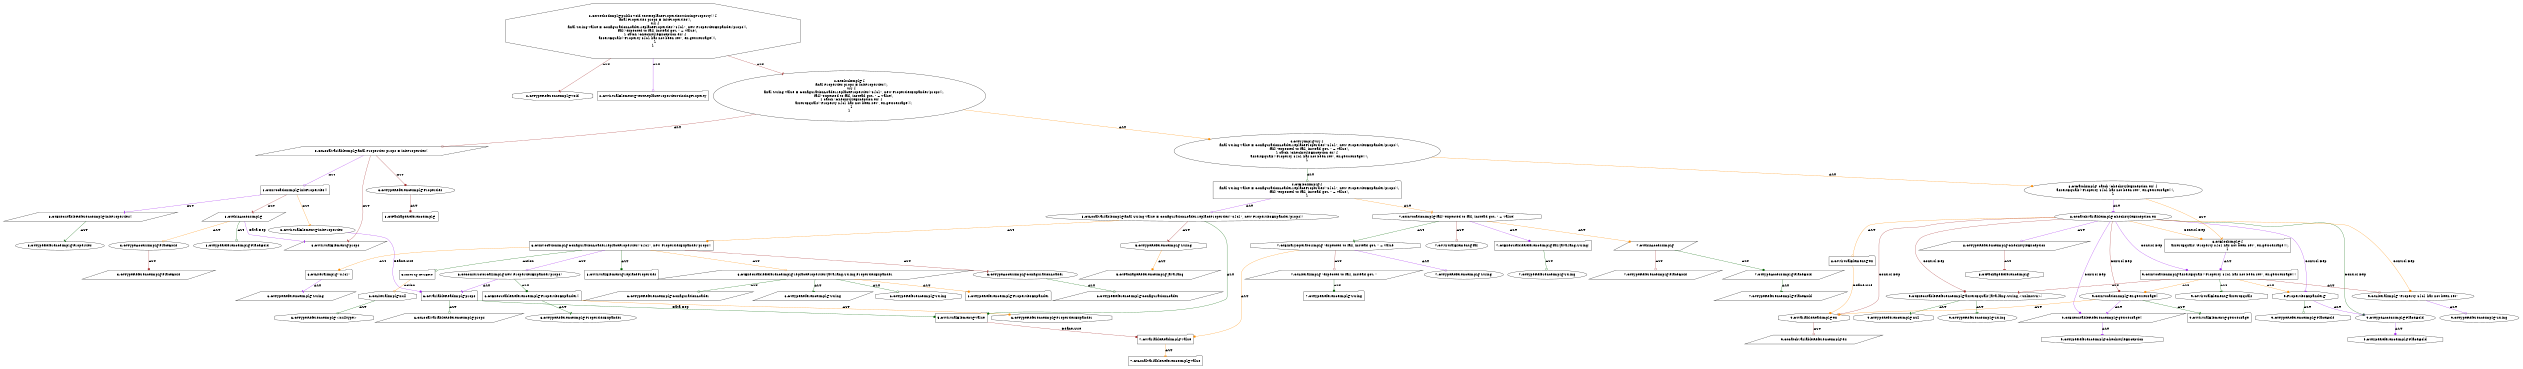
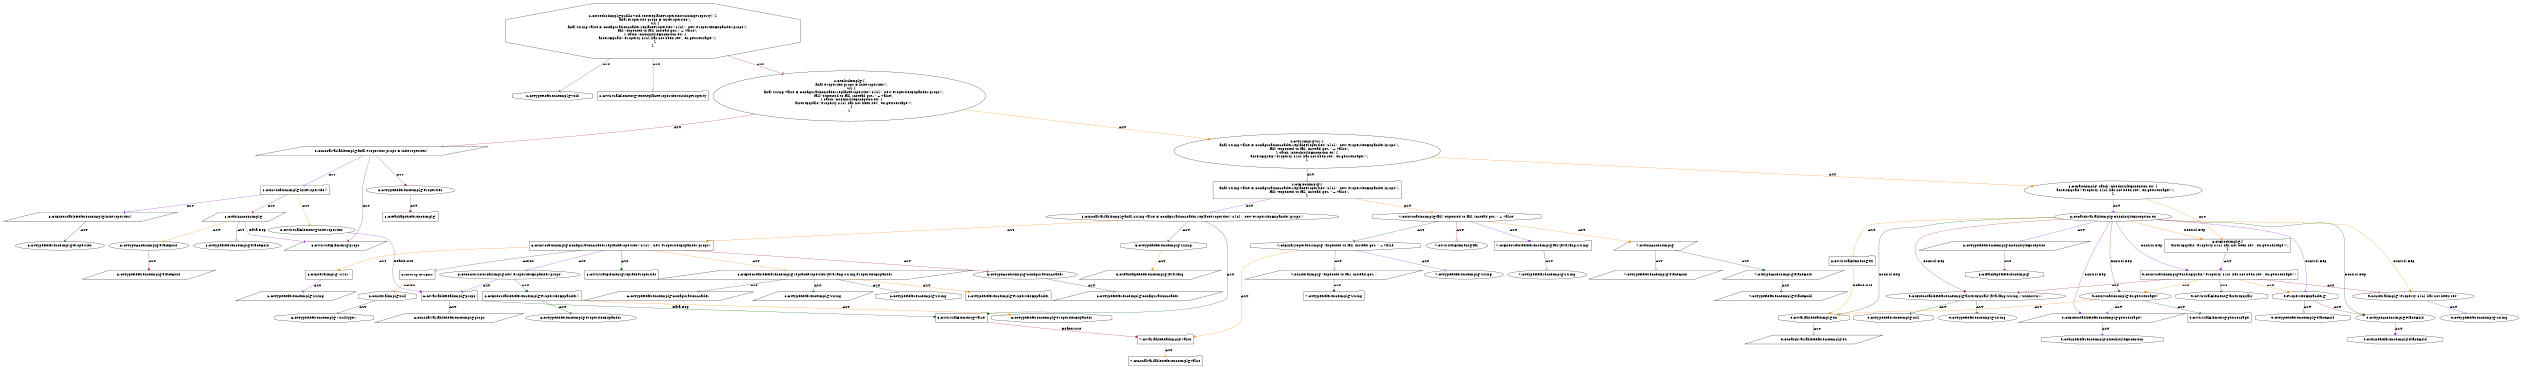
(1914, 227) -> (1914, 227)
(403, 285) -> (403, 285)
(2338, 310) -> (2338, 310)
